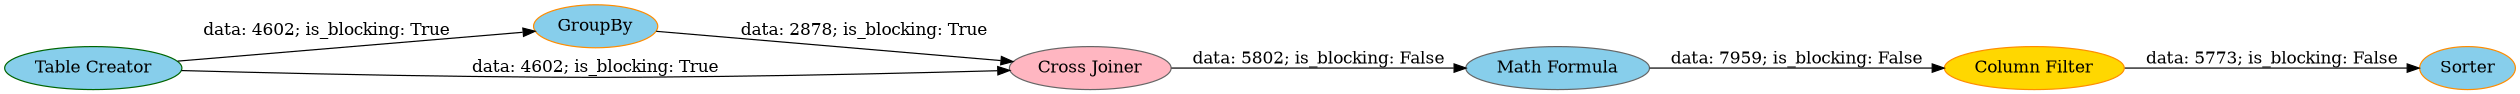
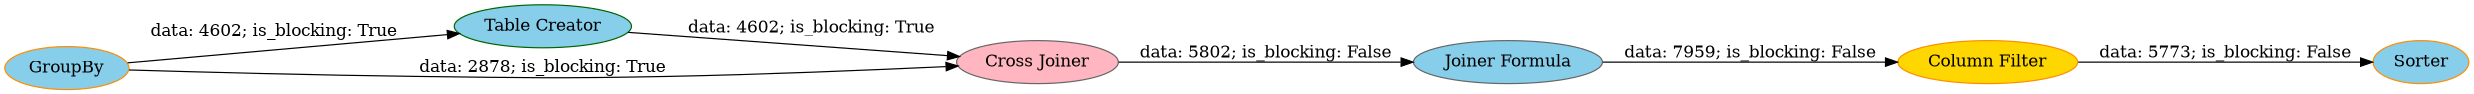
(350, 47) -> (288, 49)
(1558, 68) -> (1508, 62)
